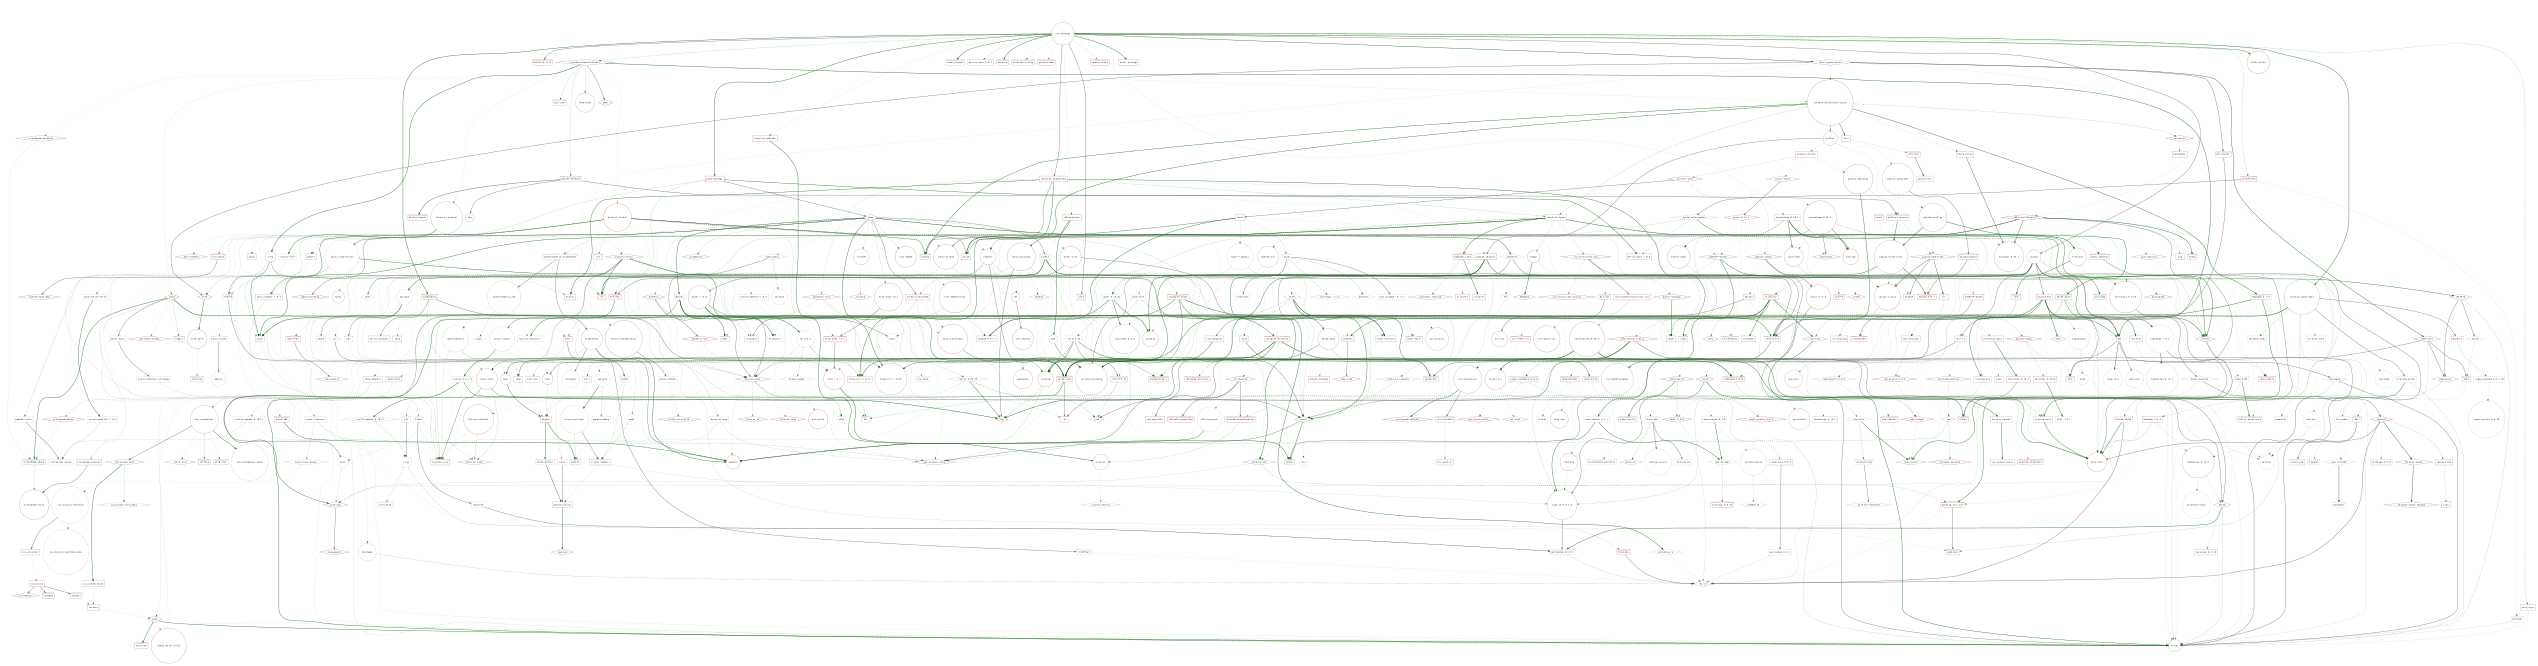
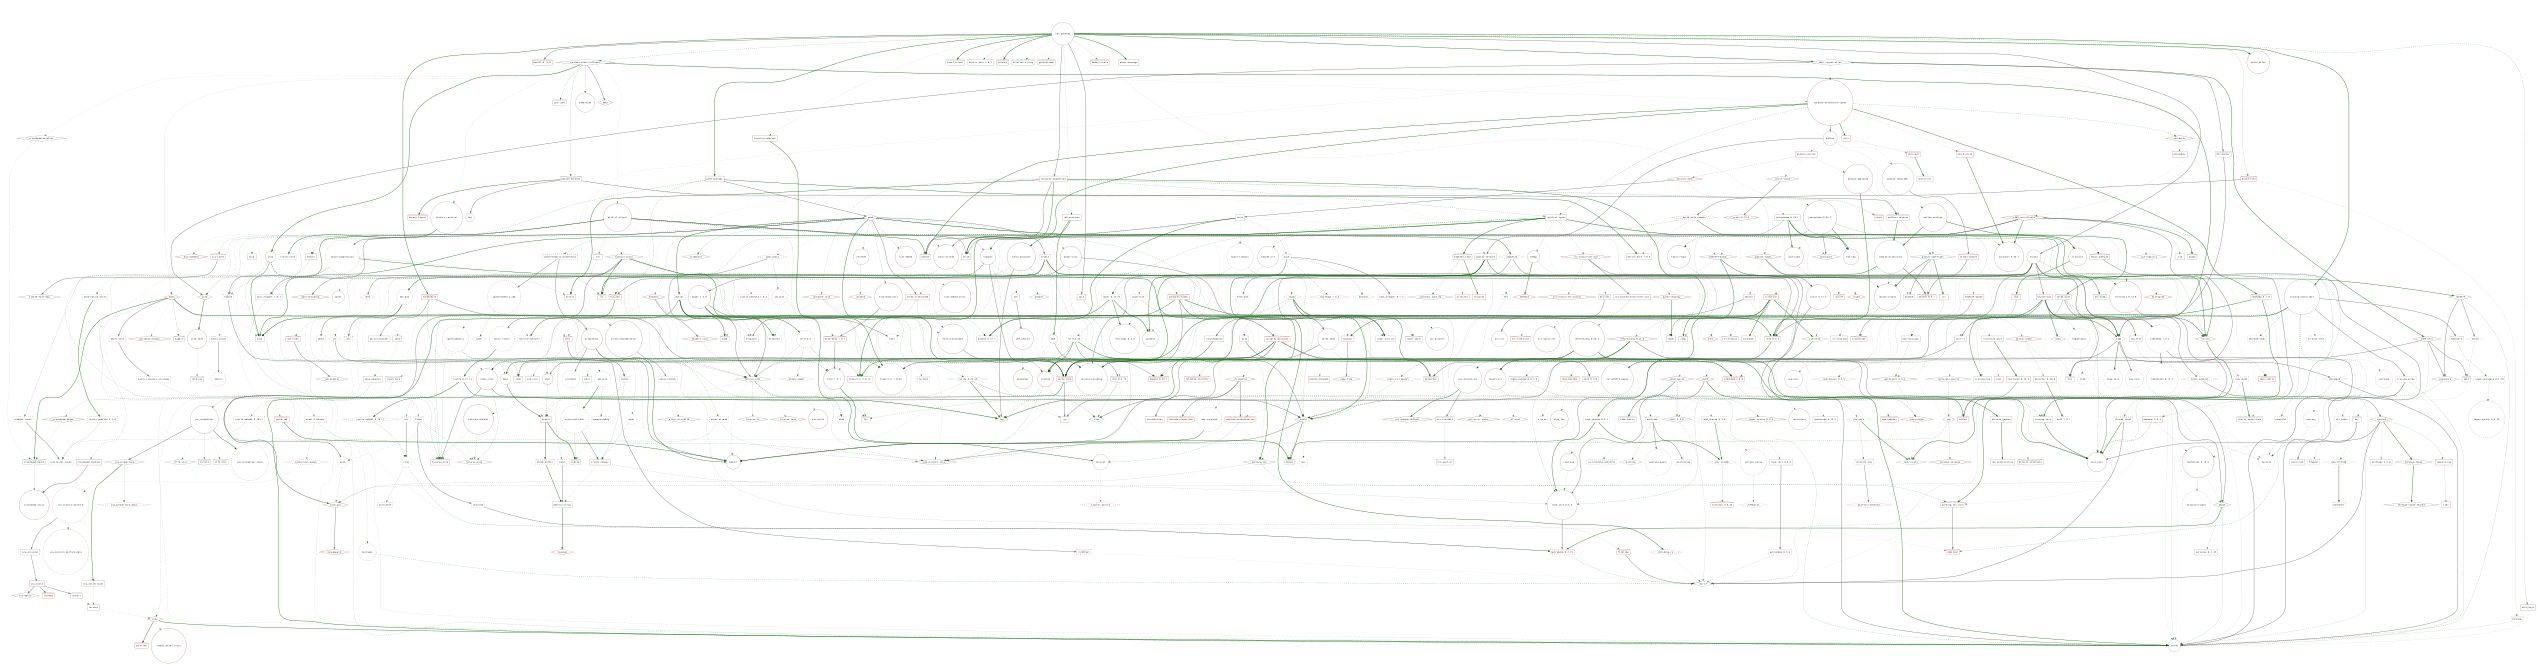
none -> (1471, 190)
(34, 567) -> (34, 567)
